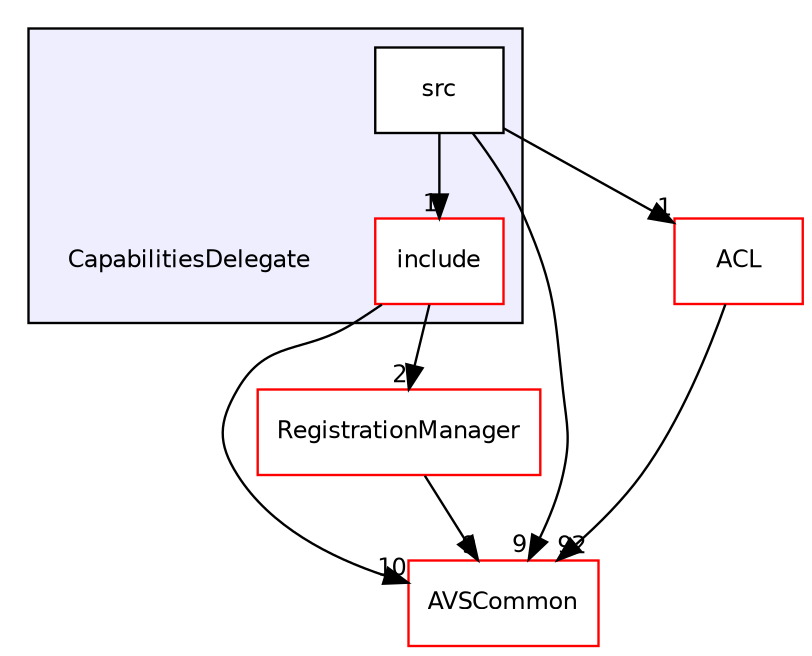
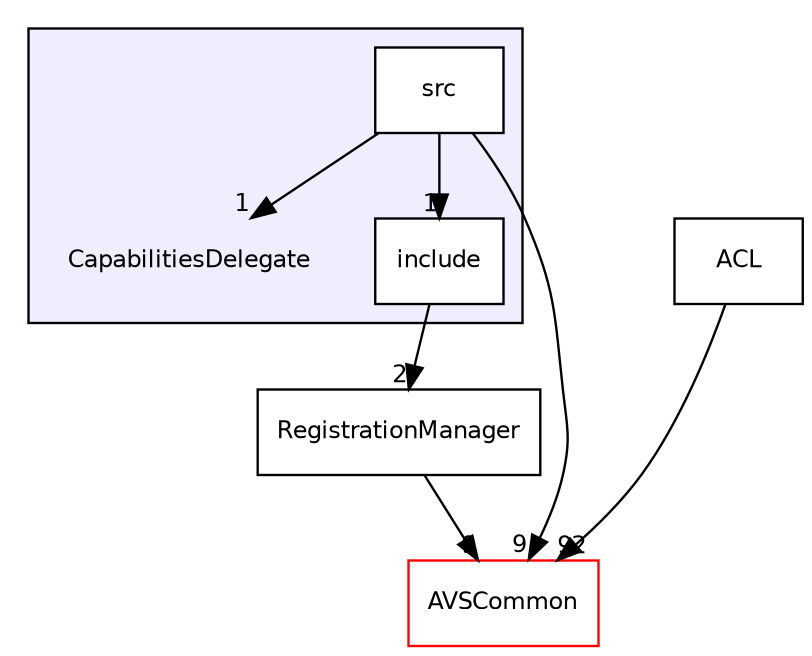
(578, 170) -> (325, 169)
(439, 261) -> (439, 261)
(739, 261) -> (739, 261)
(399, 432) -> (399, 432)
(223, 438) -> none
